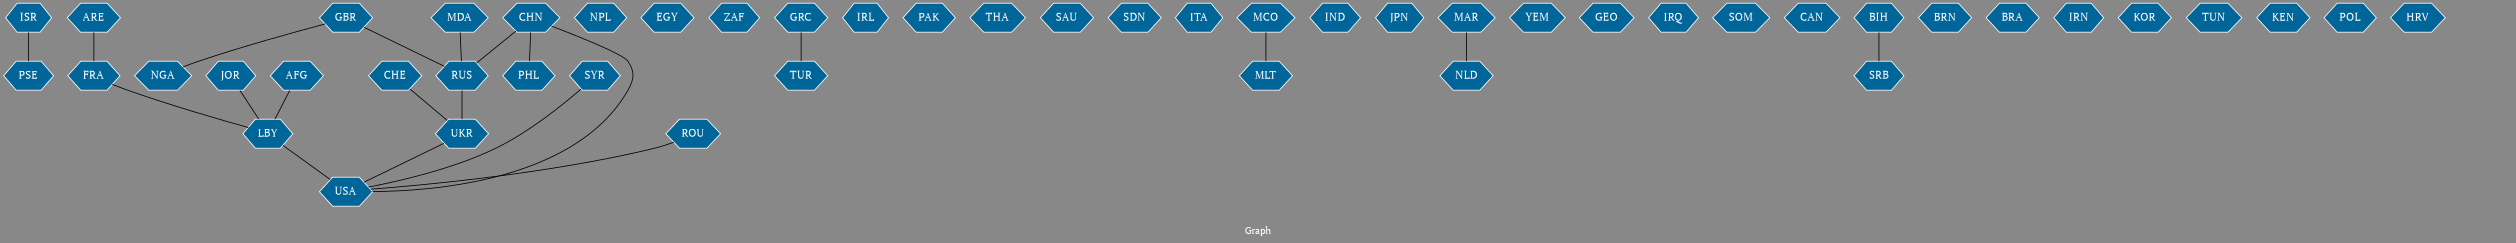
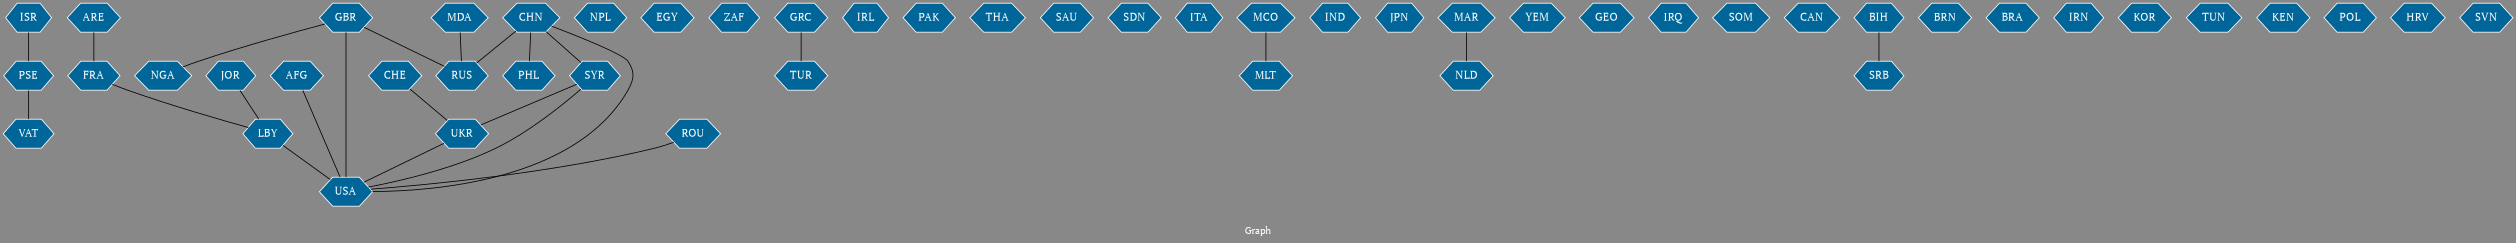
none -> (2486, 18)
none -> (563, 47)
(282, 105) -> (321, 134)
none -> (346, 105)
(462, 105) -> (529, 105)
none -> (29, 134)
